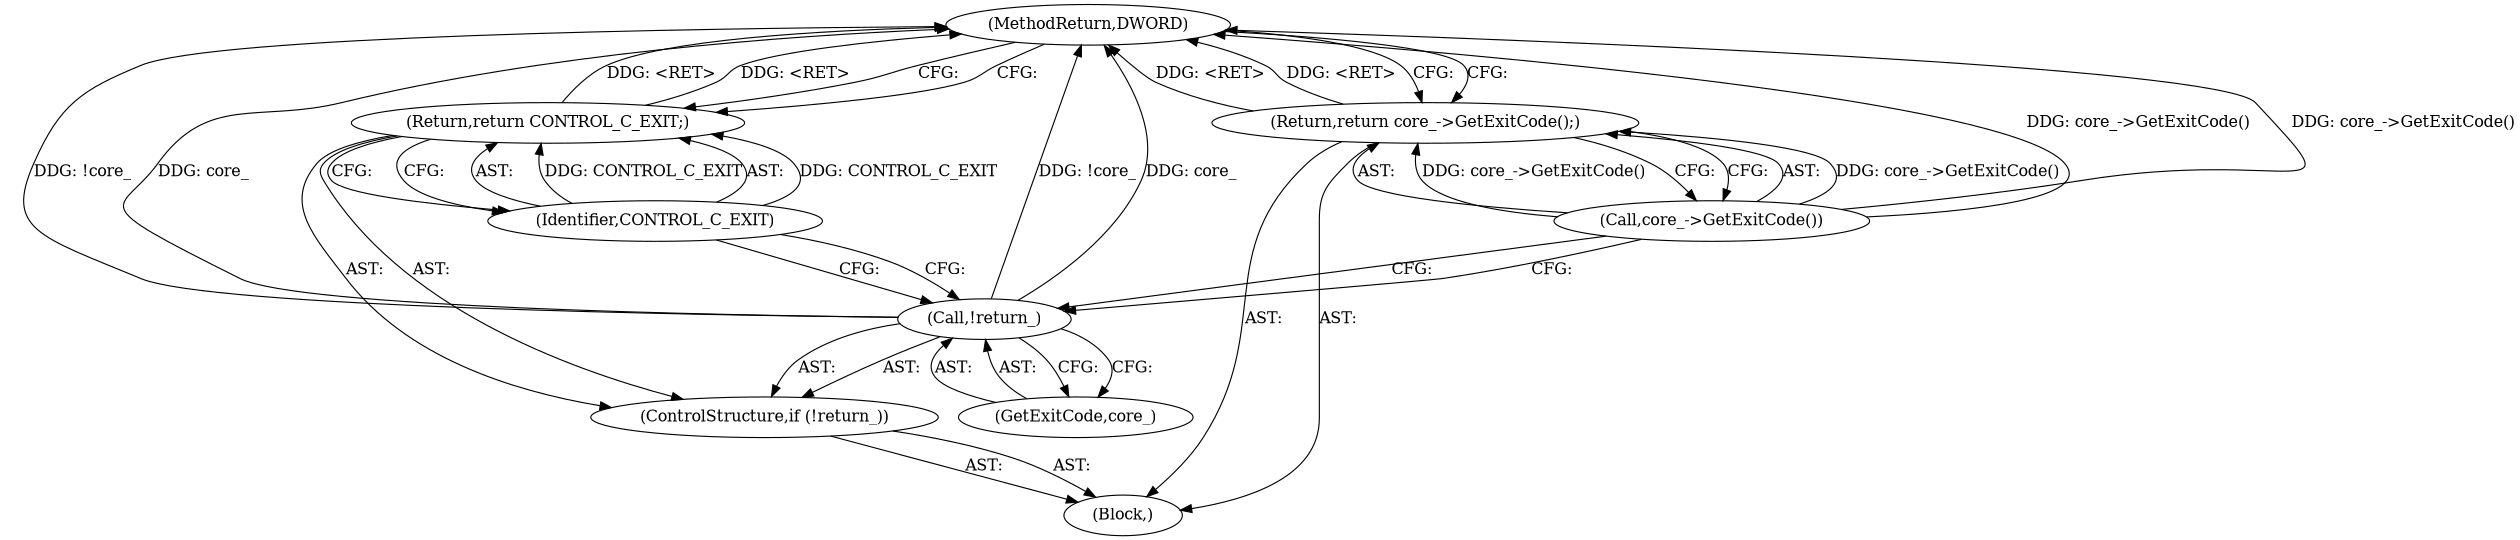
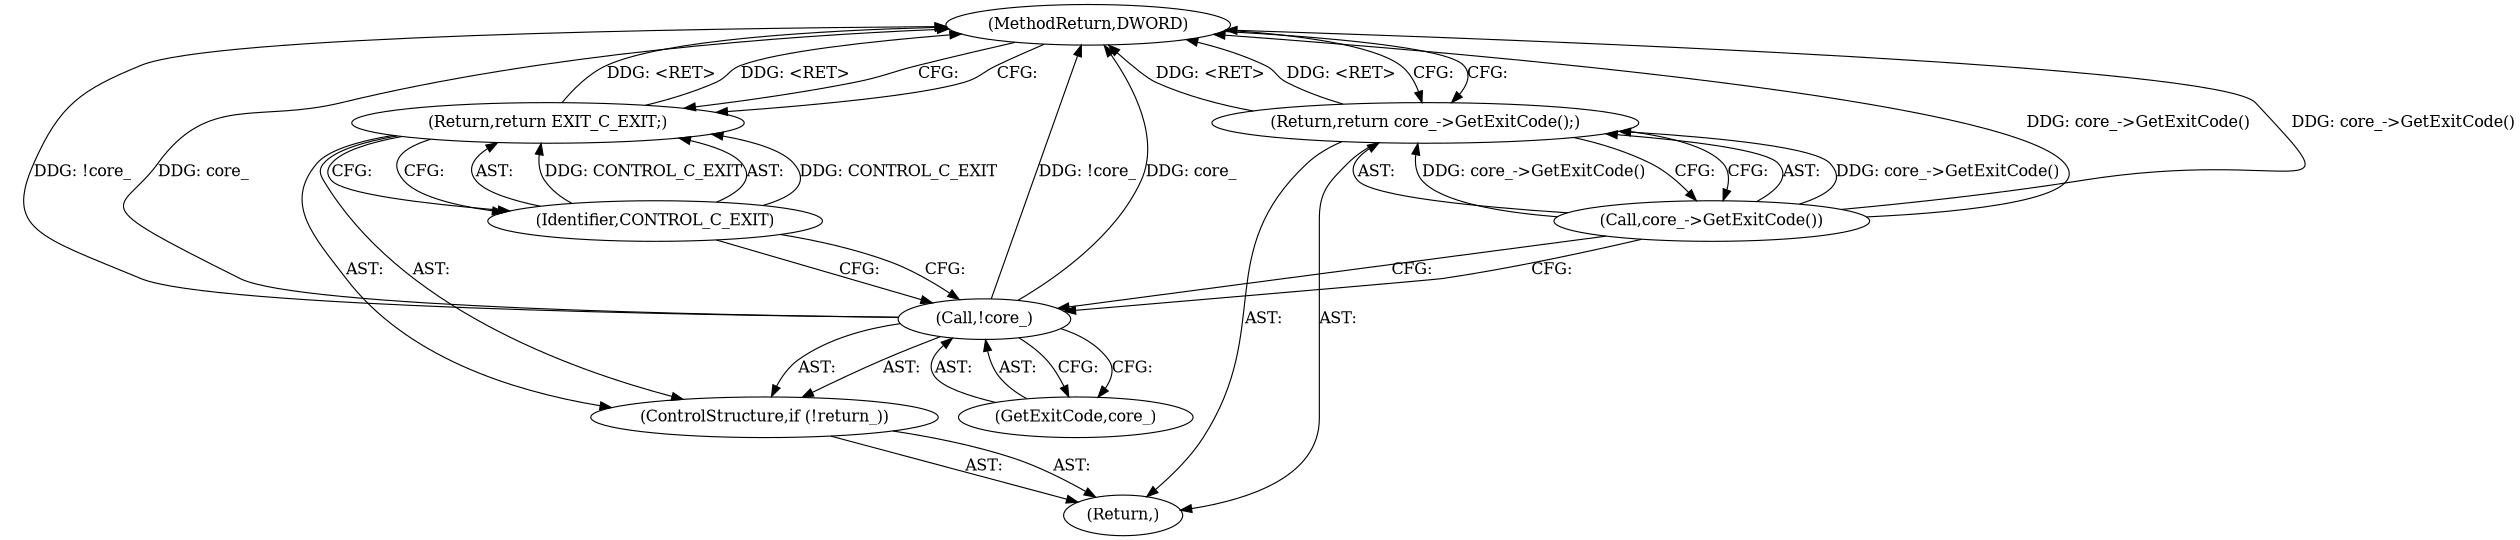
(548, 123) -> (548, 123)
(984, 319) -> (984, 319)
(1123, 515) -> (1123, 515)
